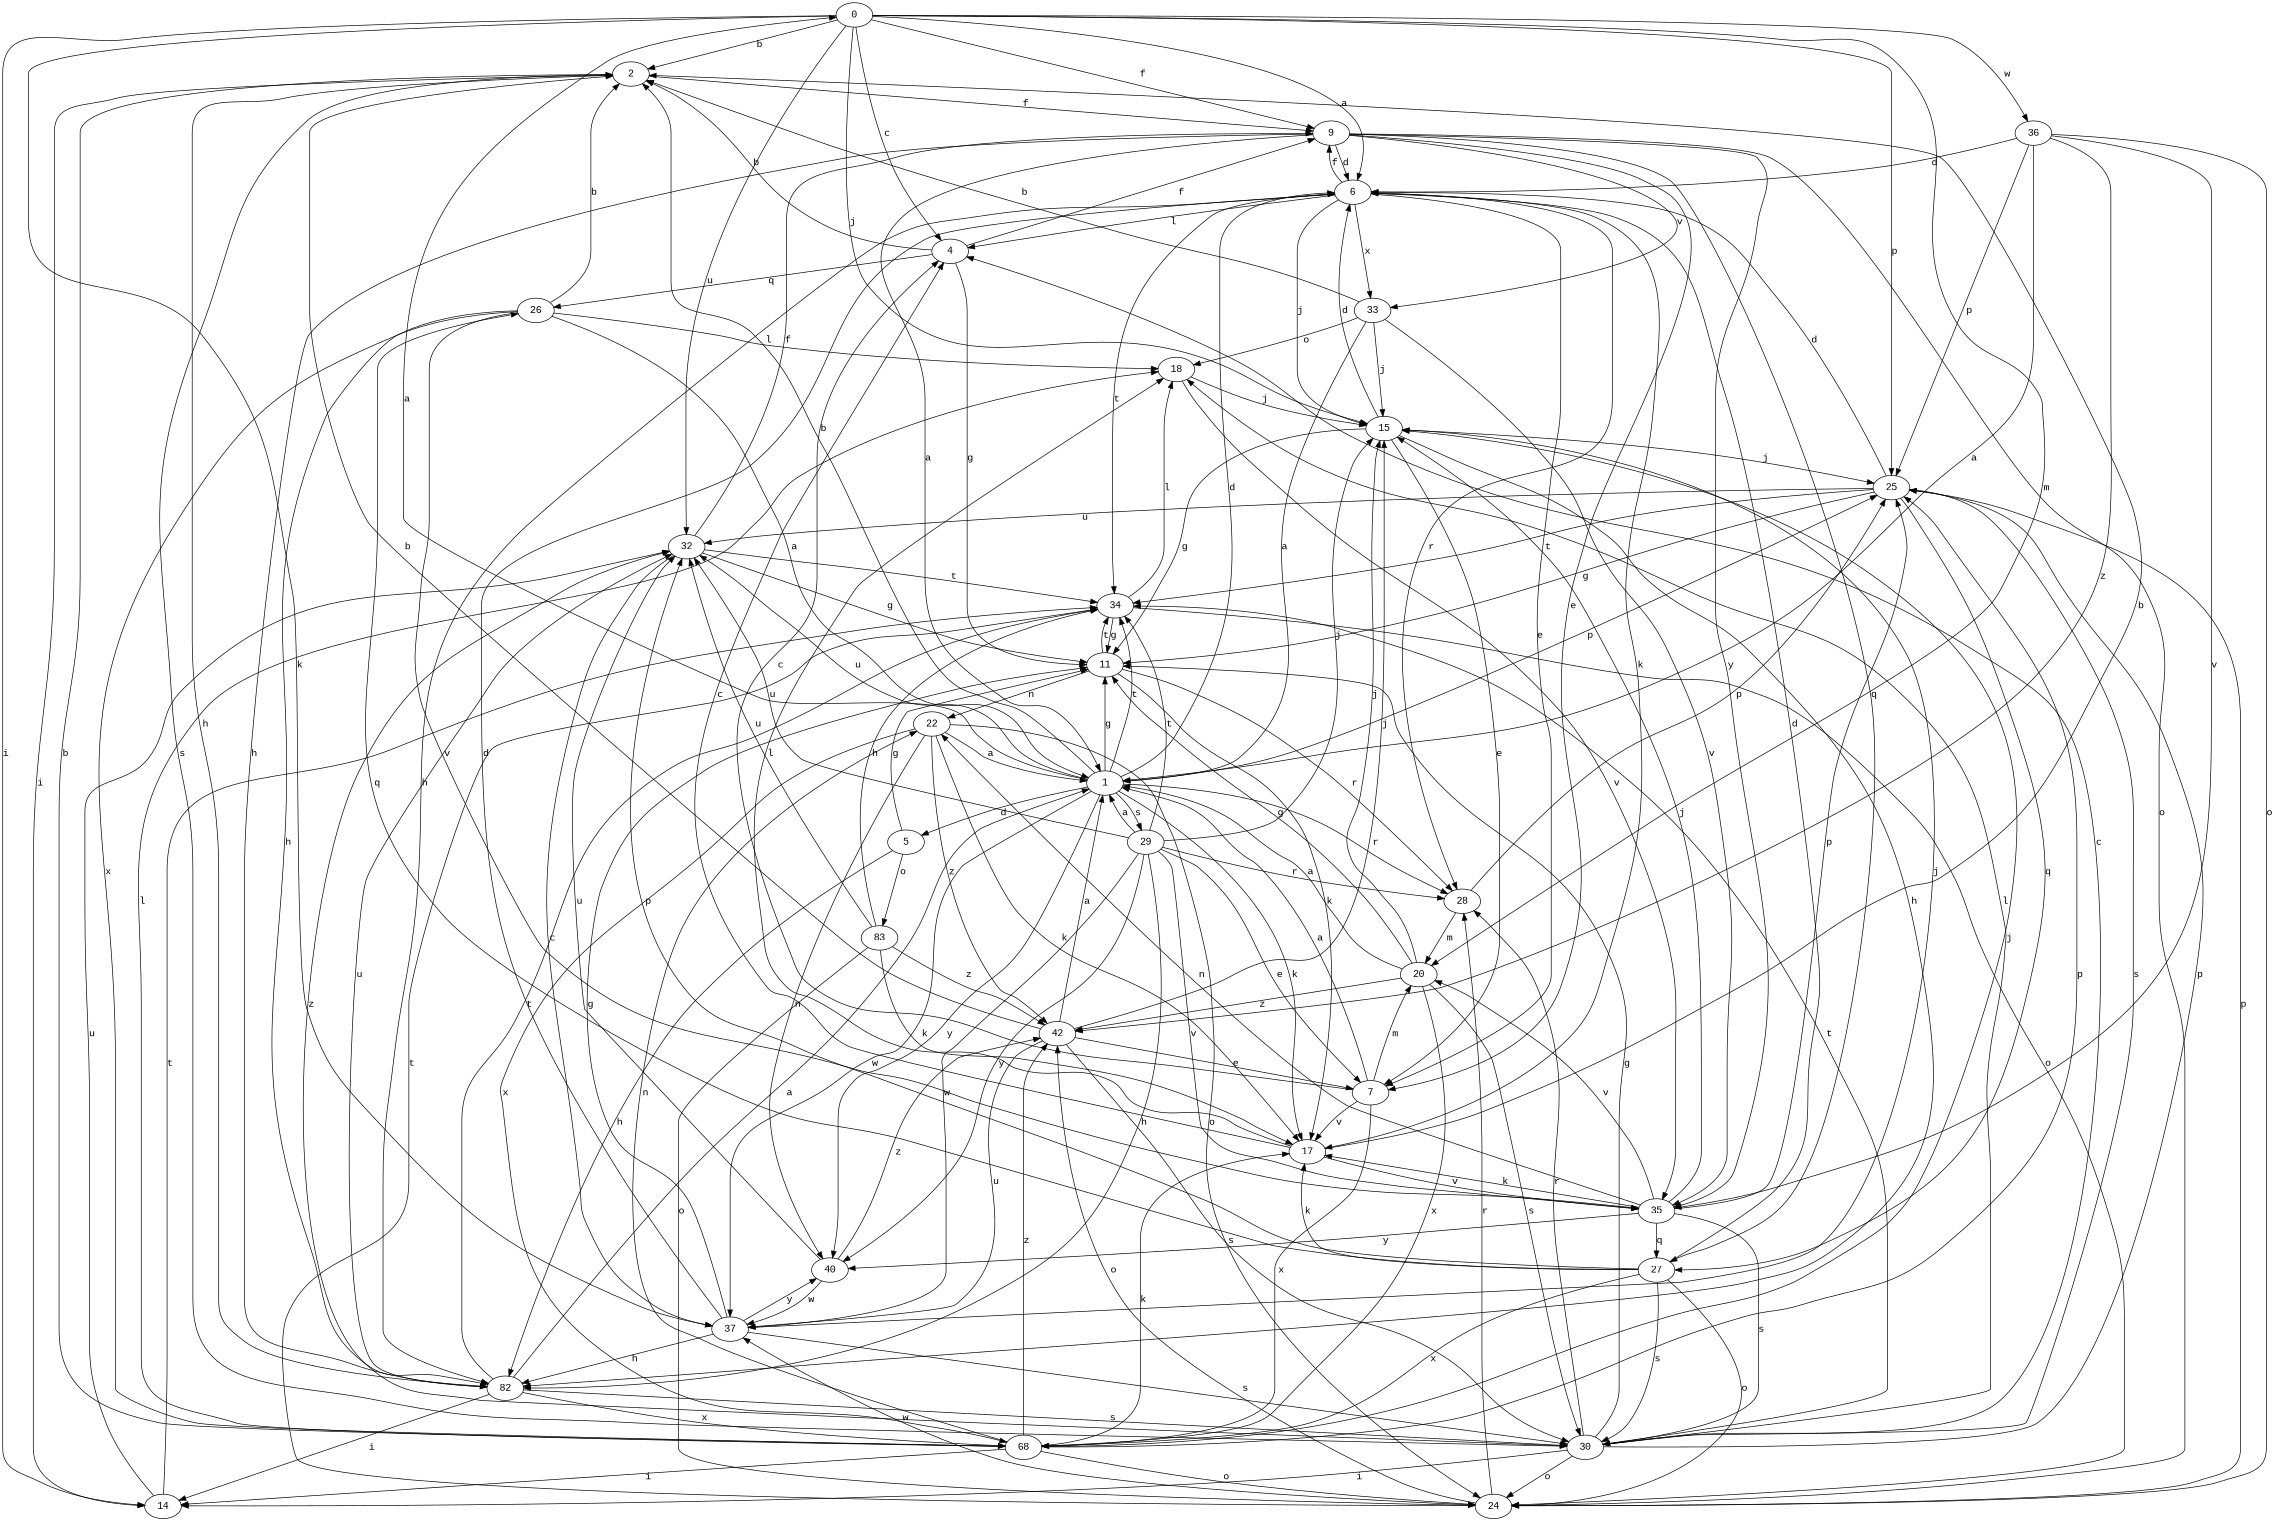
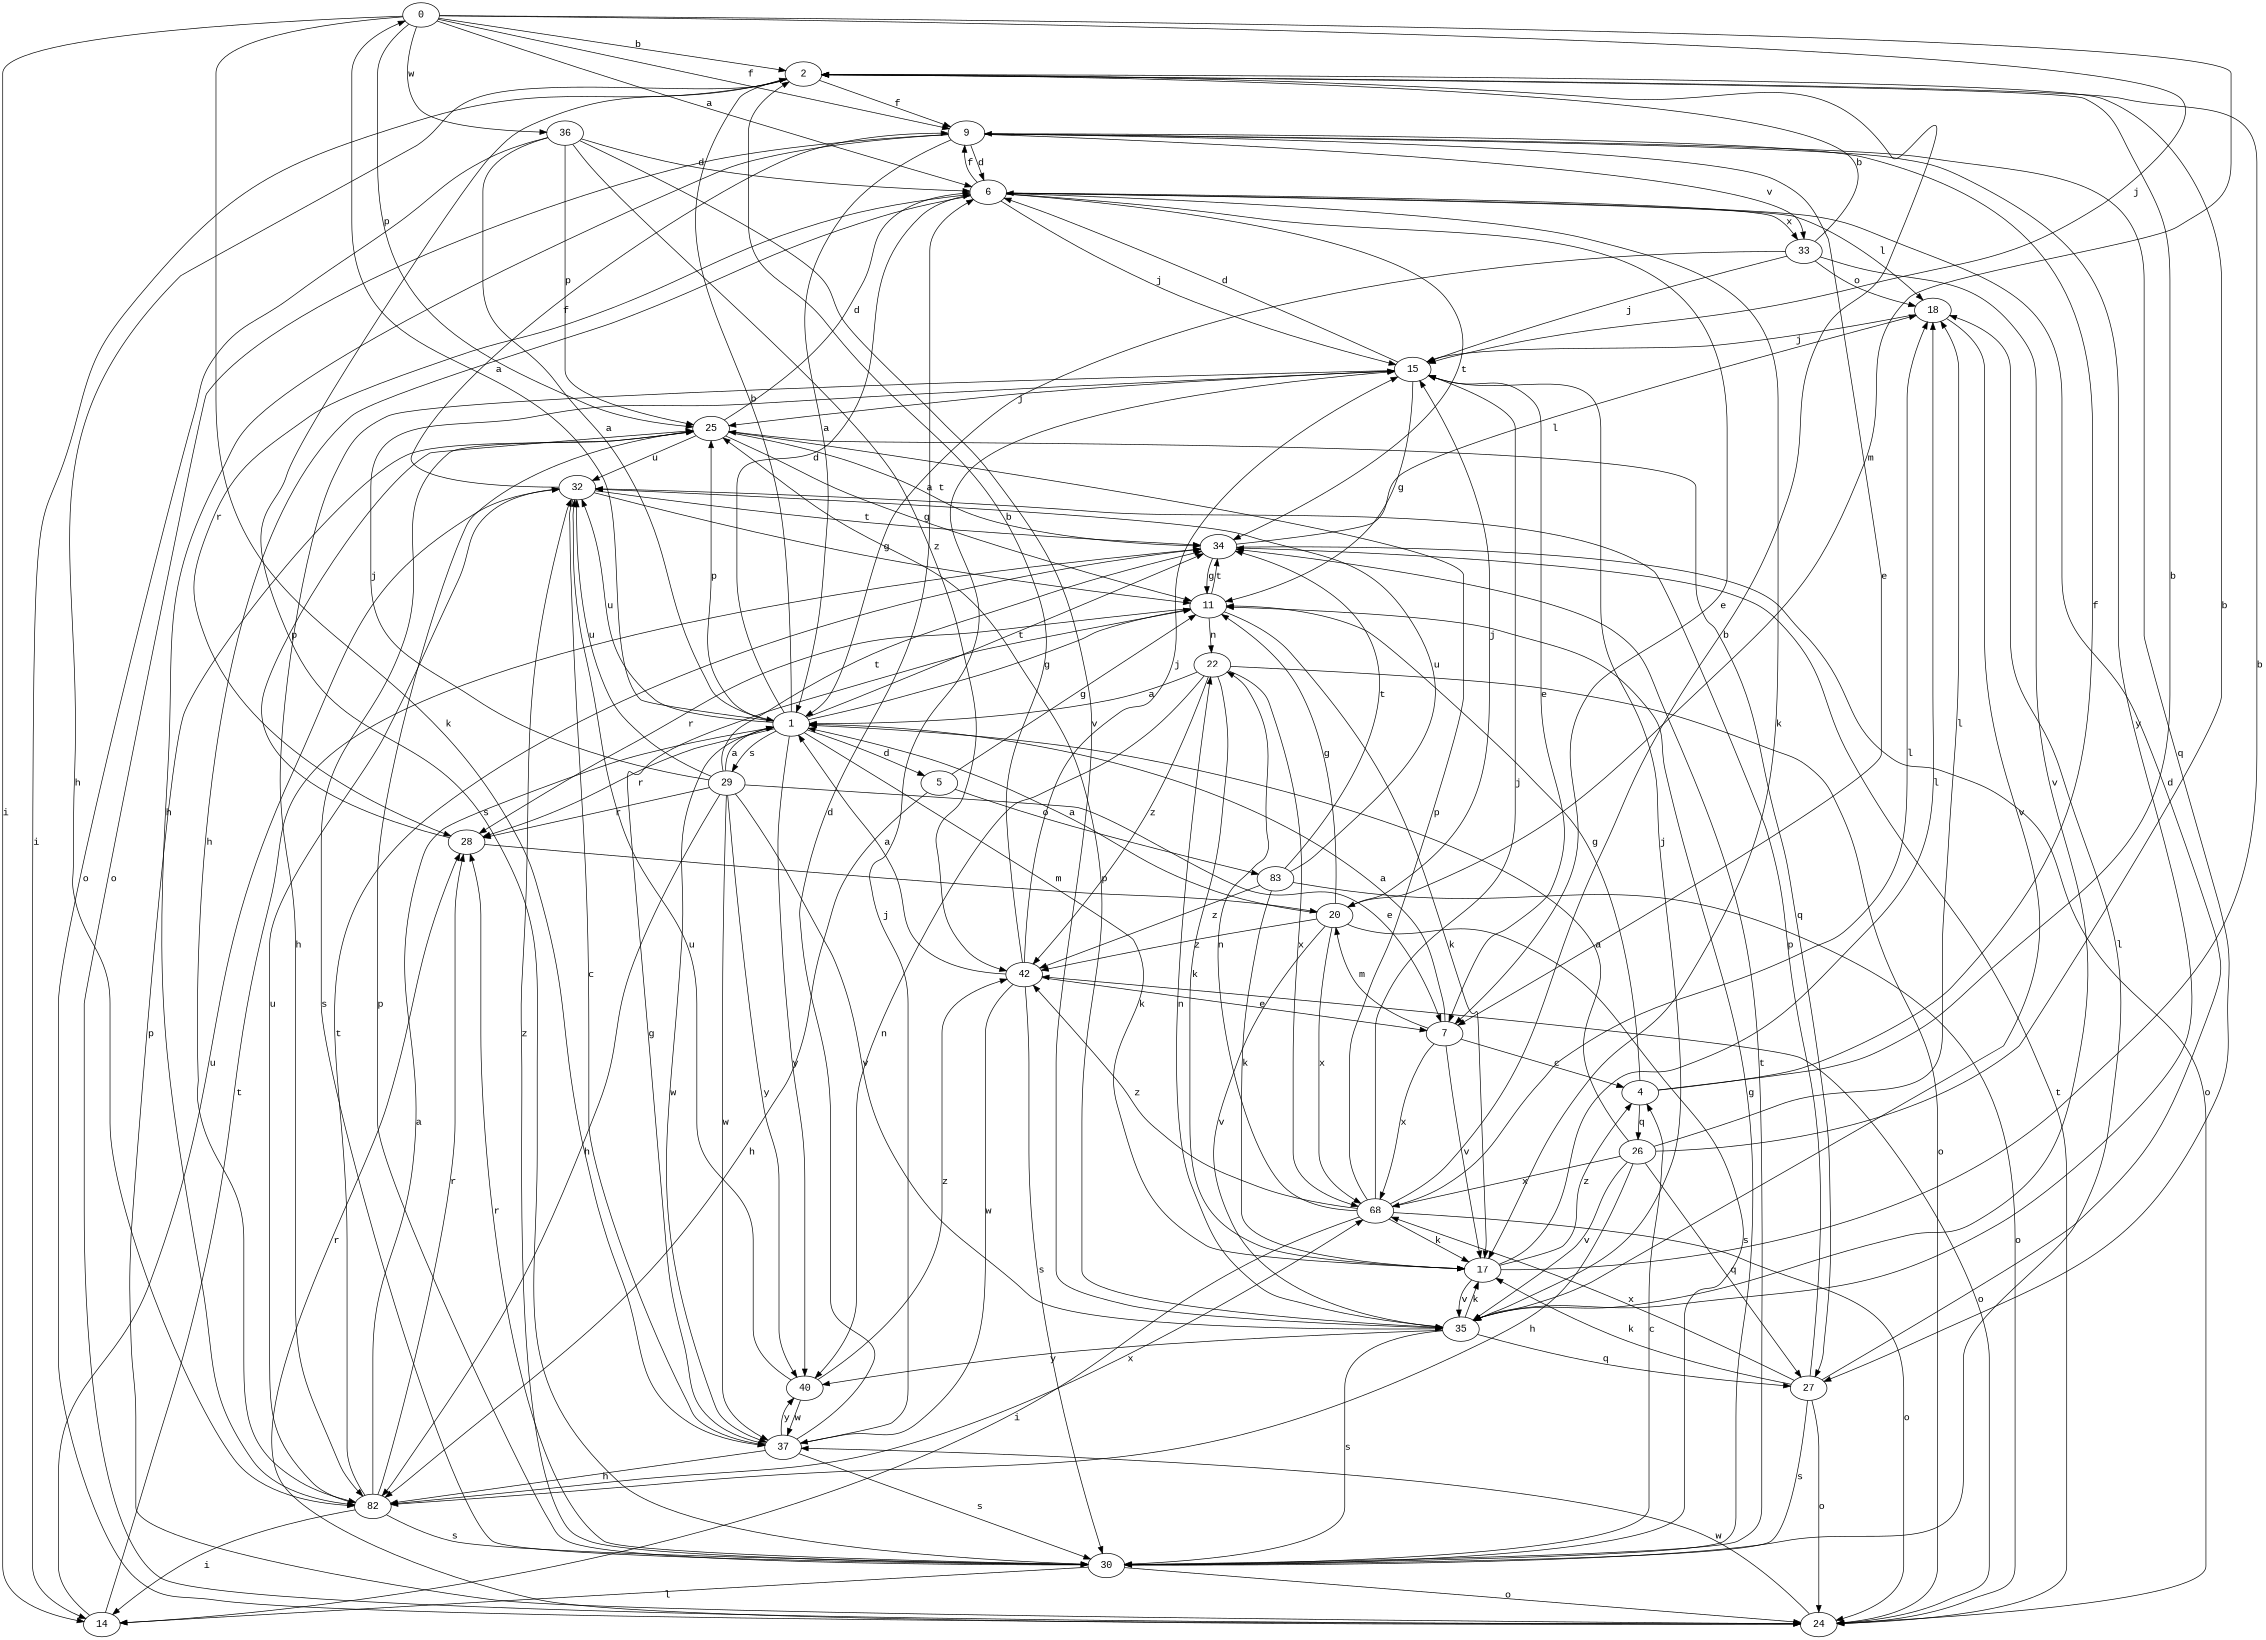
(881, 137) -> none
(1155, 219) -> (1474, 202)
(713, 260) -> none
(720, 694) -> (1586, 1181)
(875, 754) -> (1382, 694)
(674, 1067) -> (1721, 1267)
(1571, 1069) -> (1217, 1180)
(996, 1181) -> (989, 1211)
none -> (450, 1182)
(1359, 1477) -> (667, 1595)
